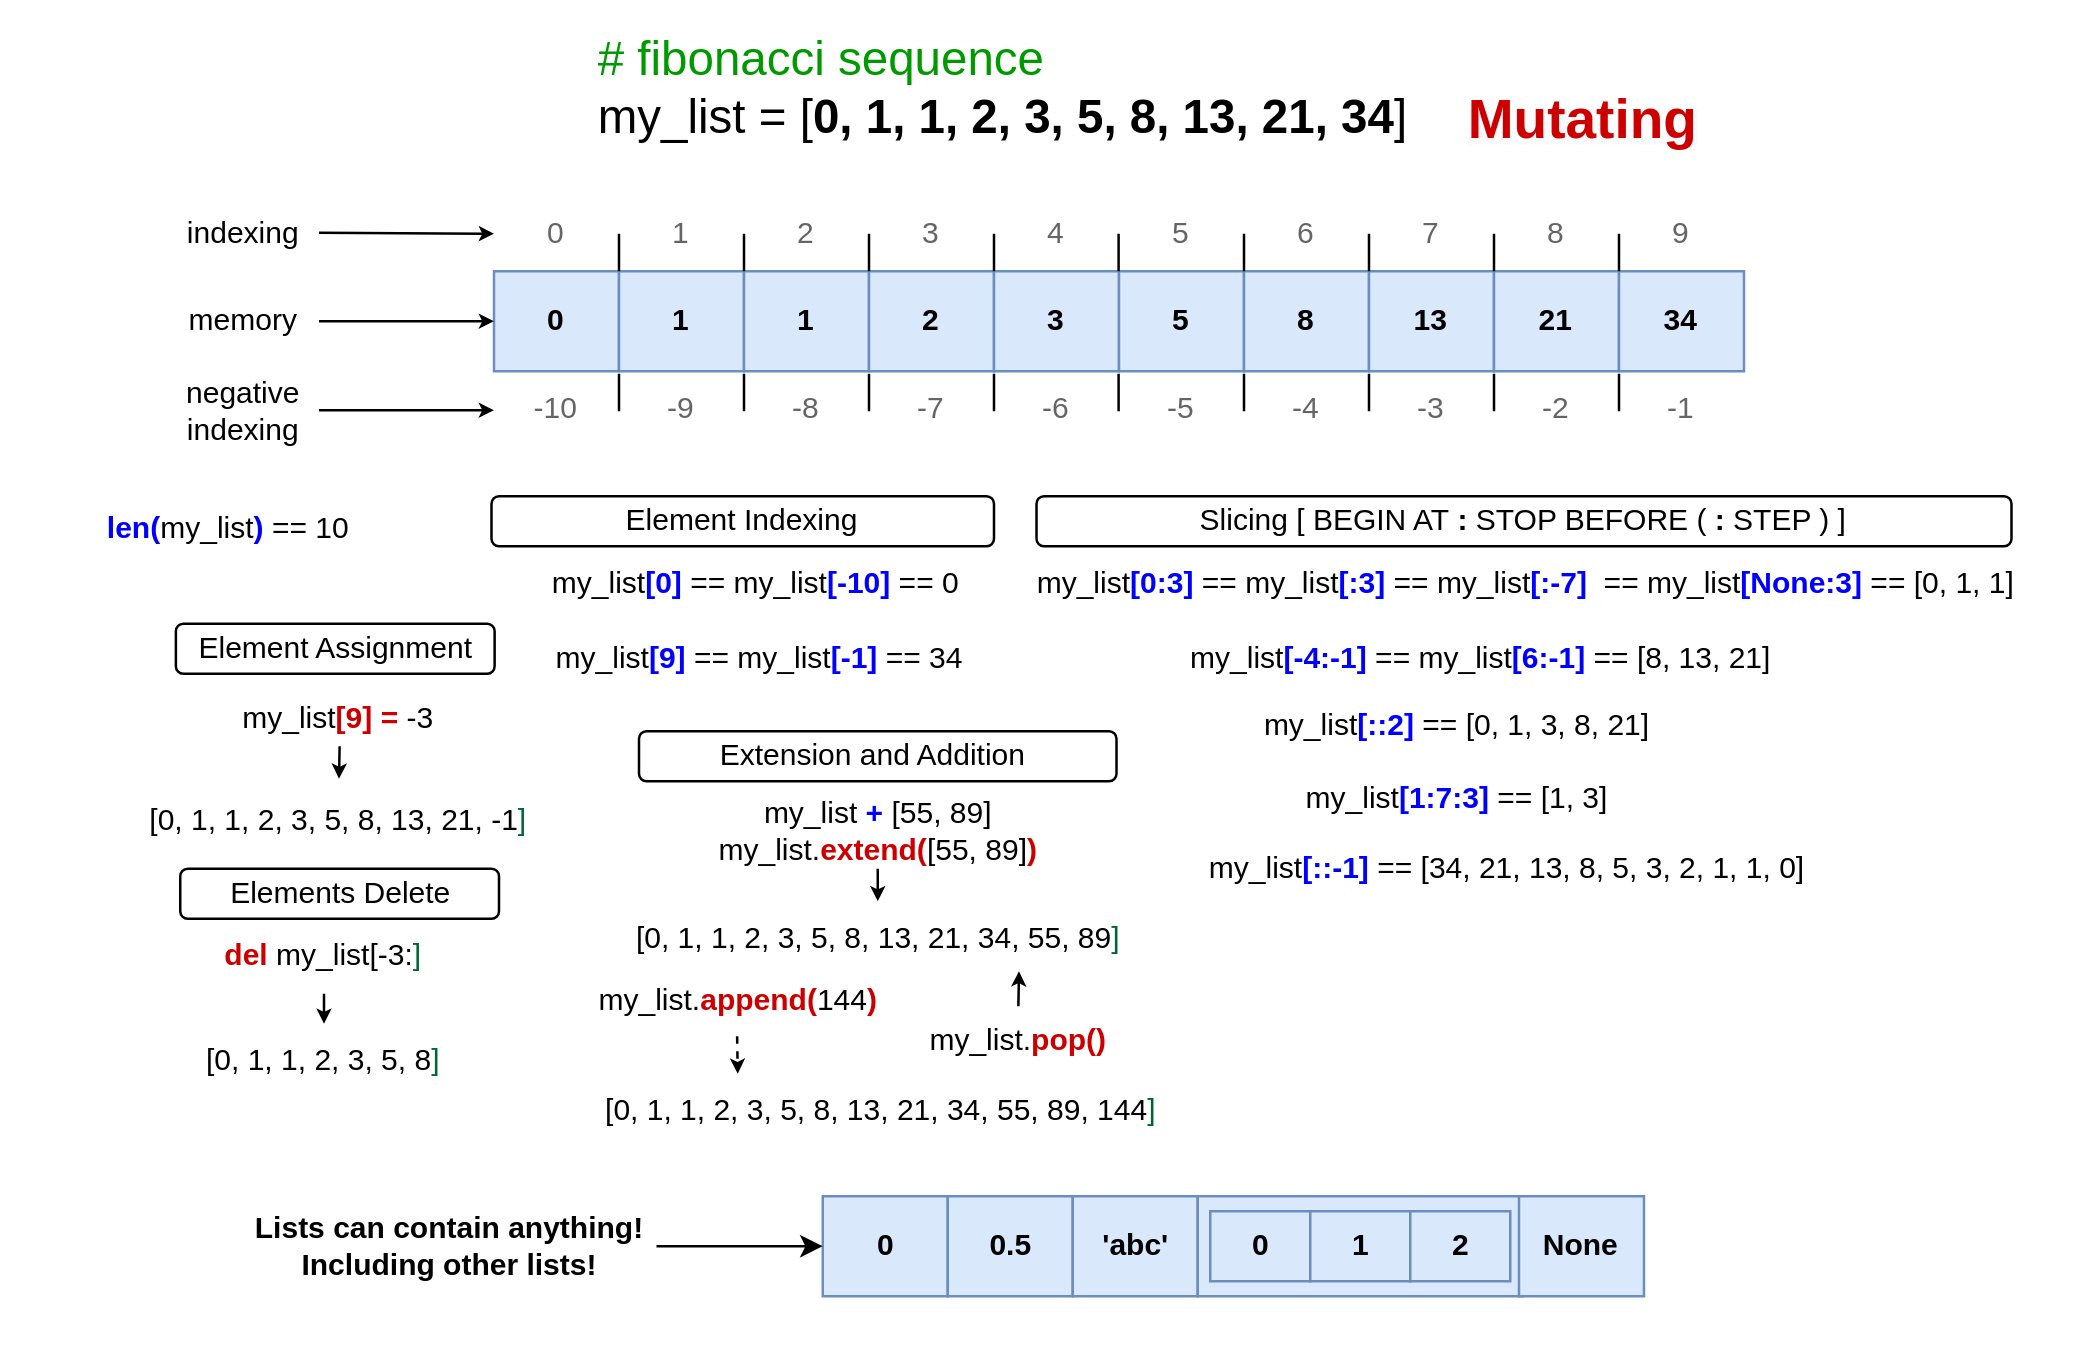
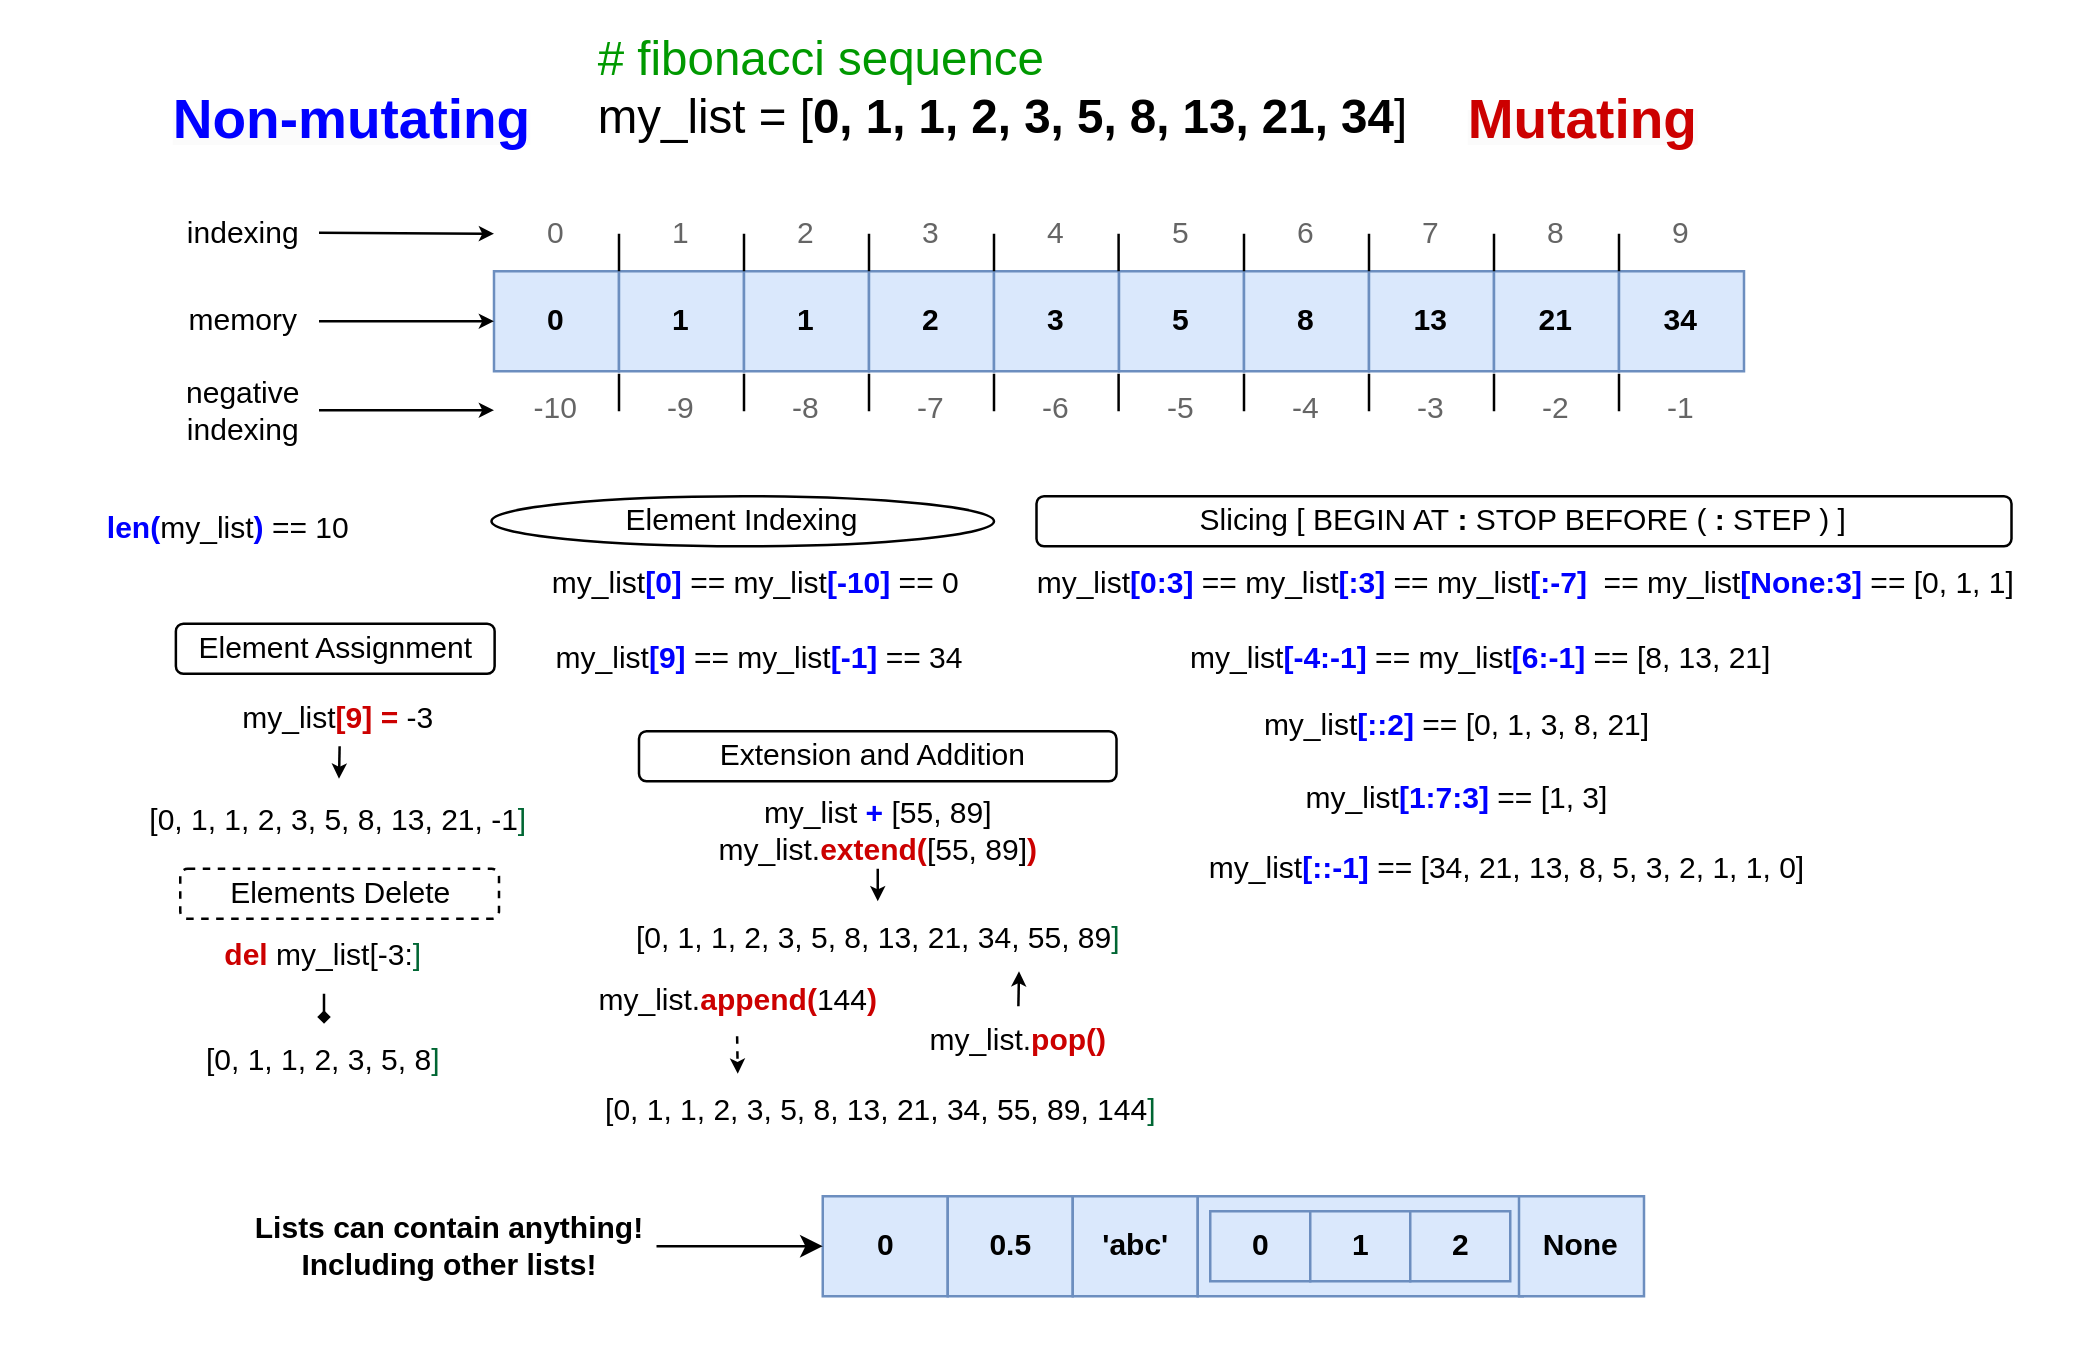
none -> (357, 121)
(743, 521) -> (743, 521)
(339, 894) -> (339, 894)
(324, 1011) -> (324, 1010)
